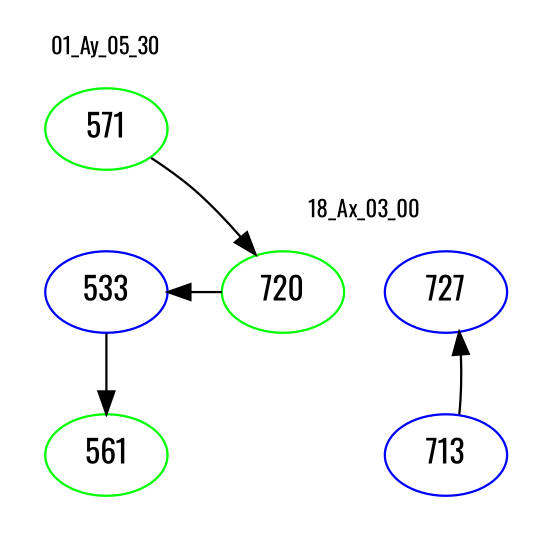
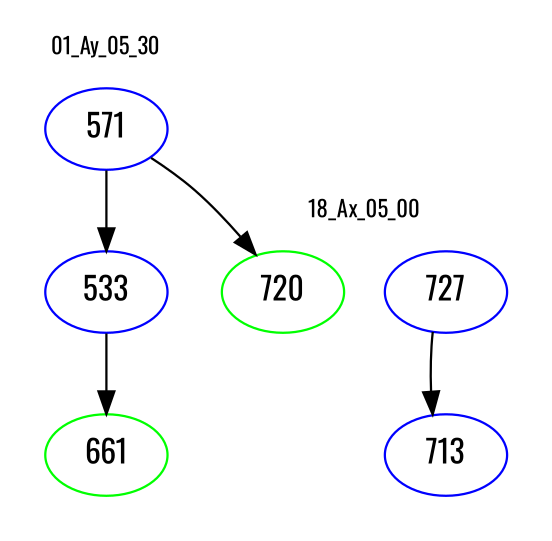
(106, 129) -> (106, 129)
(364, 212) -> (364, 212)
(206, 292) -> (106, 199)
(461, 385) -> (431, 362)
(106, 455) -> (106, 455)
